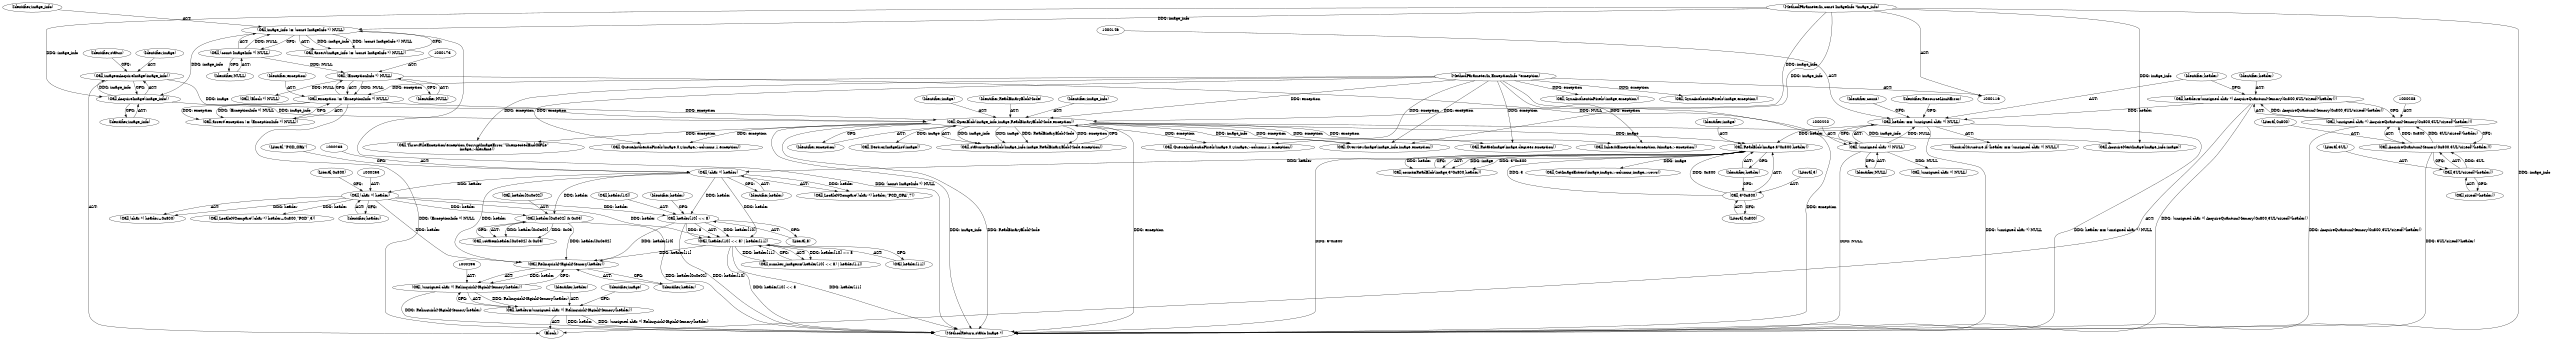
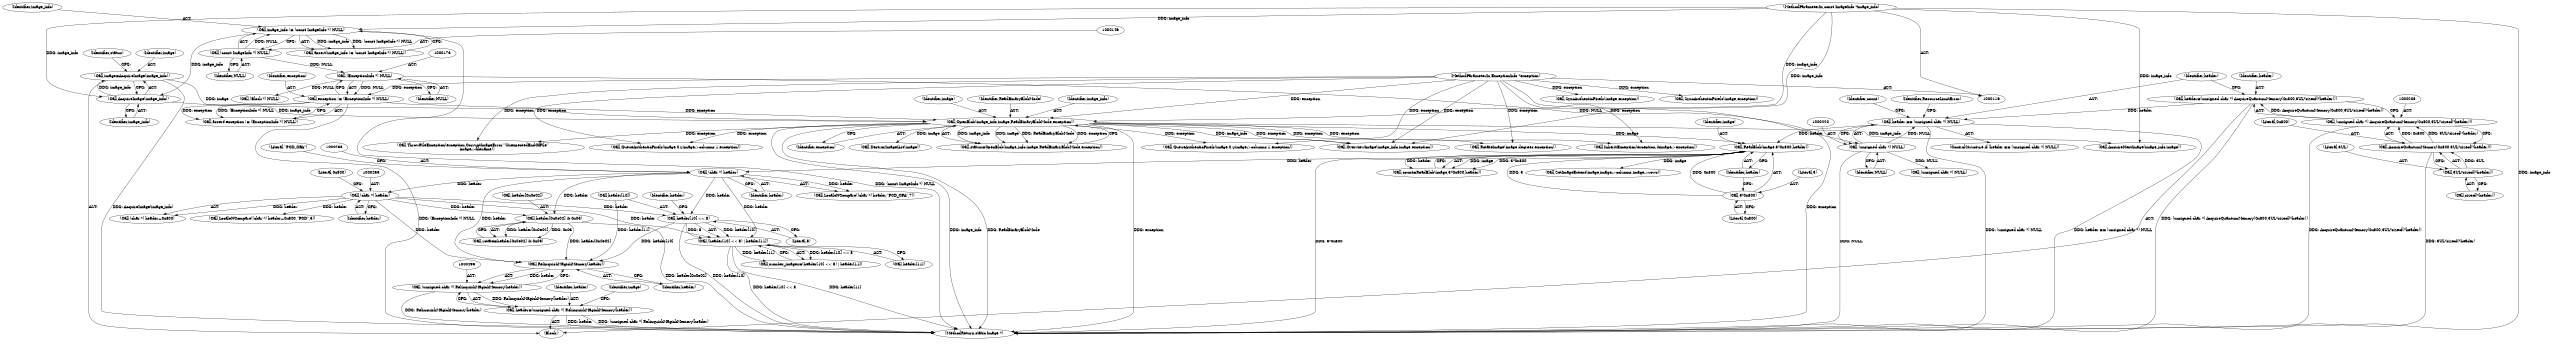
(1520, 41) -> (683, 32)
(651, 253) -> (616, 235)
none -> (382, 323)
